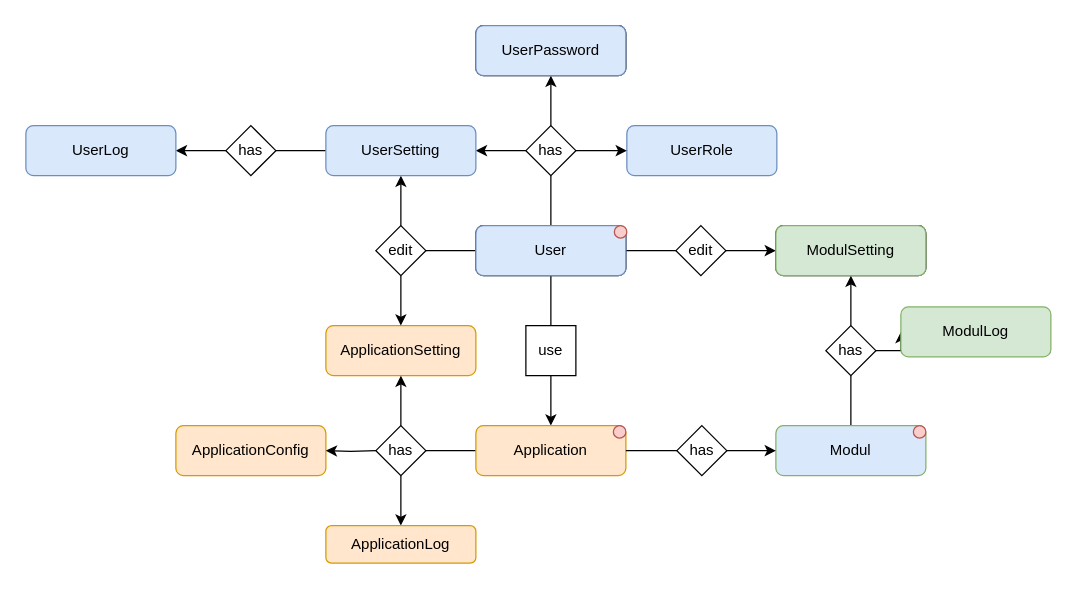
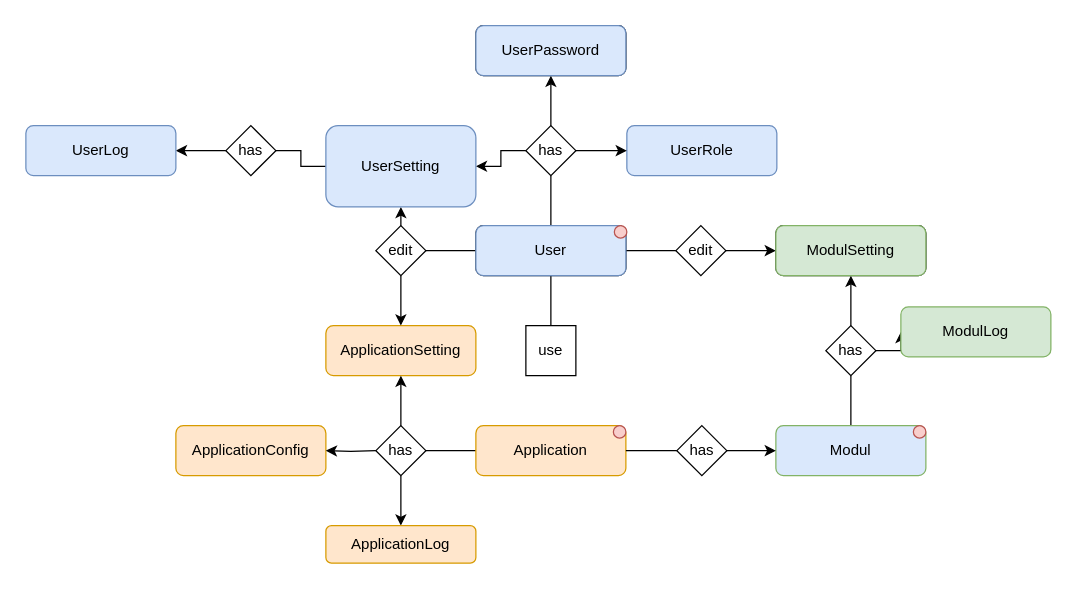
(401, 151) -> (401, 166)
(551, 397) -> none
